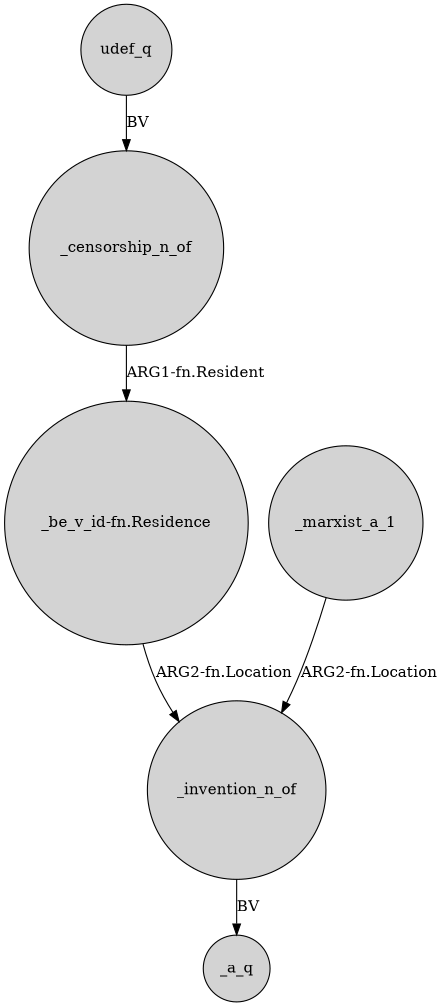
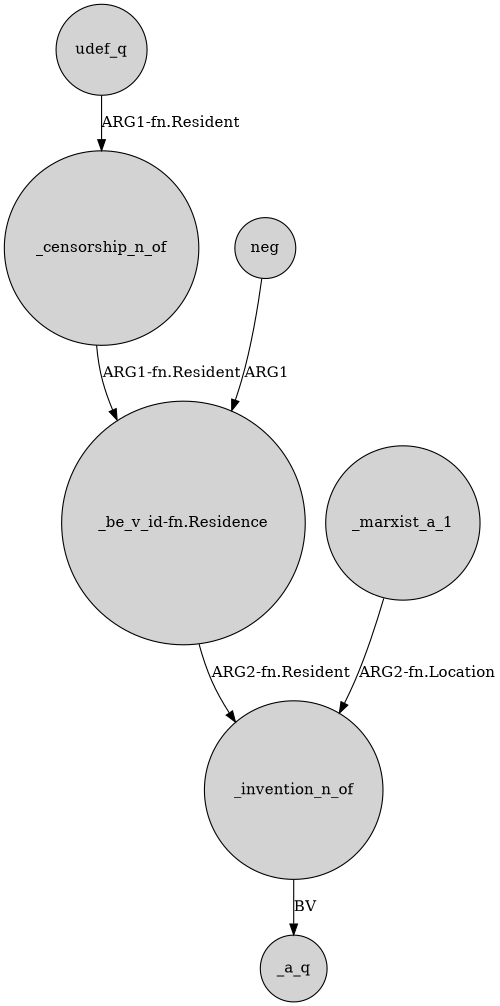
(138, 123) -> (171, 123)
none -> (265, 248)
(224, 673) -> (281, 673)
